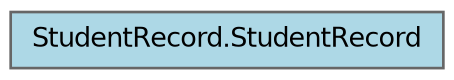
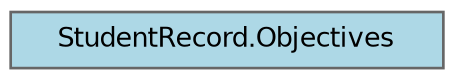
(227, 40) -> (227, 40)
